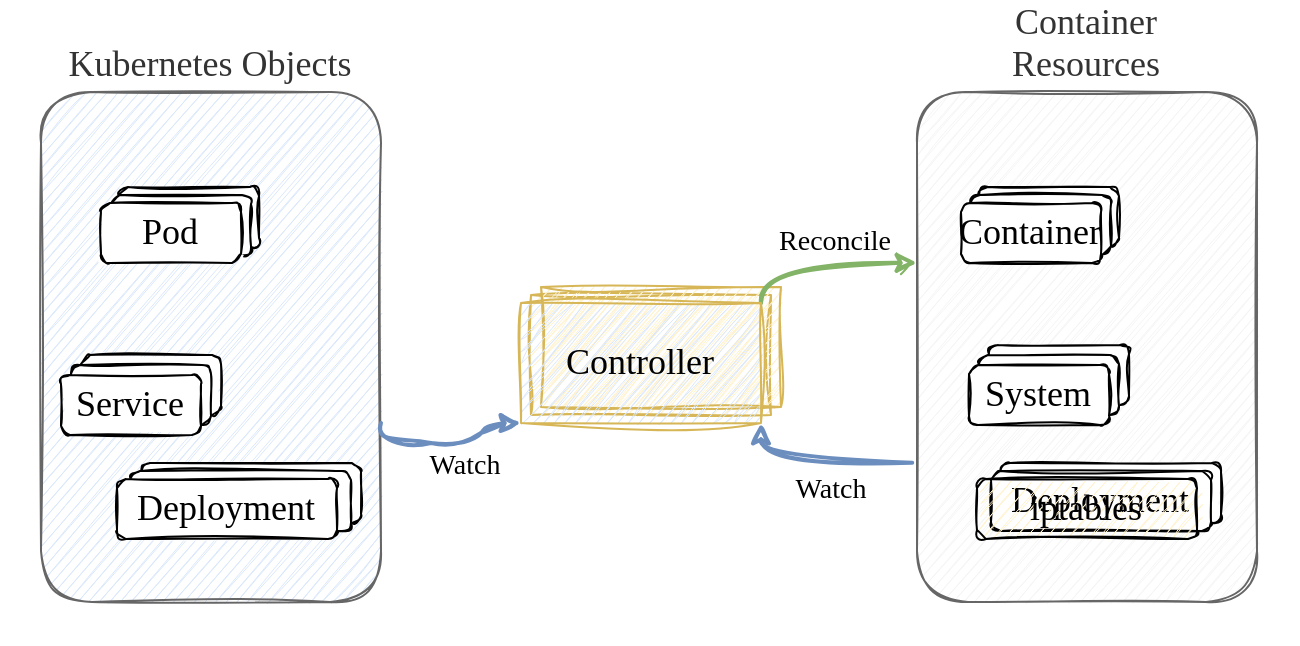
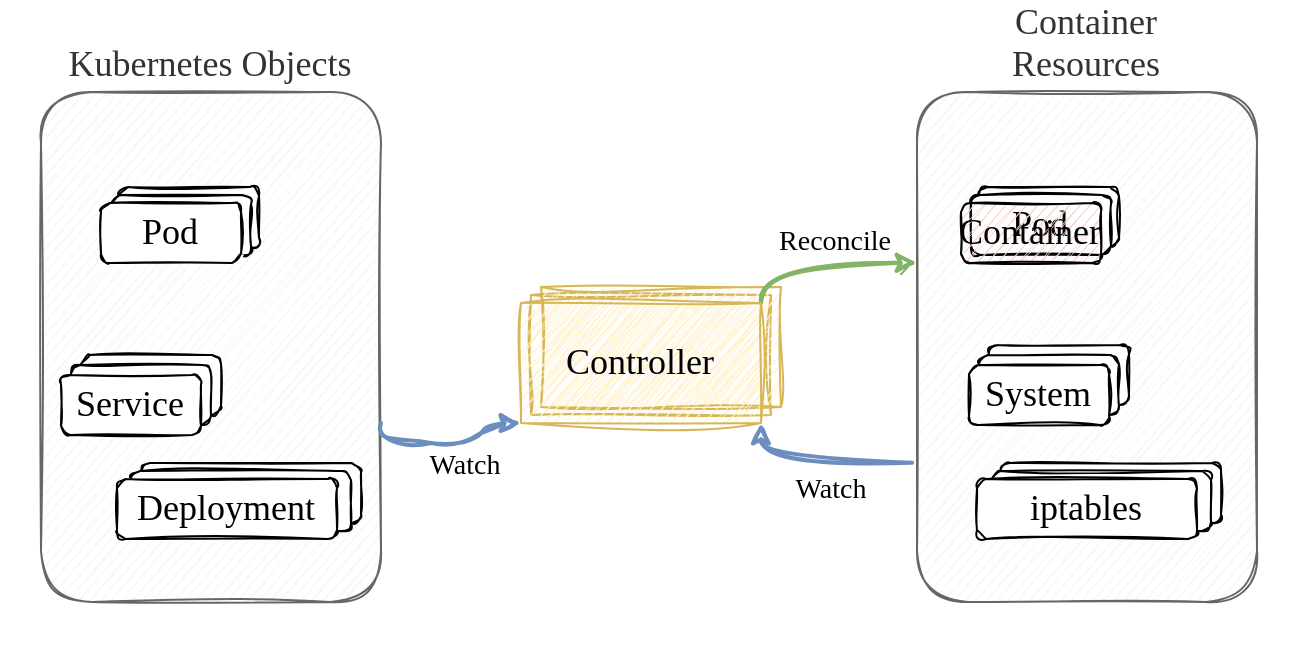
(1031, 233) -> (1031, 233)
(211, 347) -> (211, 347)
(641, 363) -> (641, 363)
(1087, 509) -> (1087, 509)
